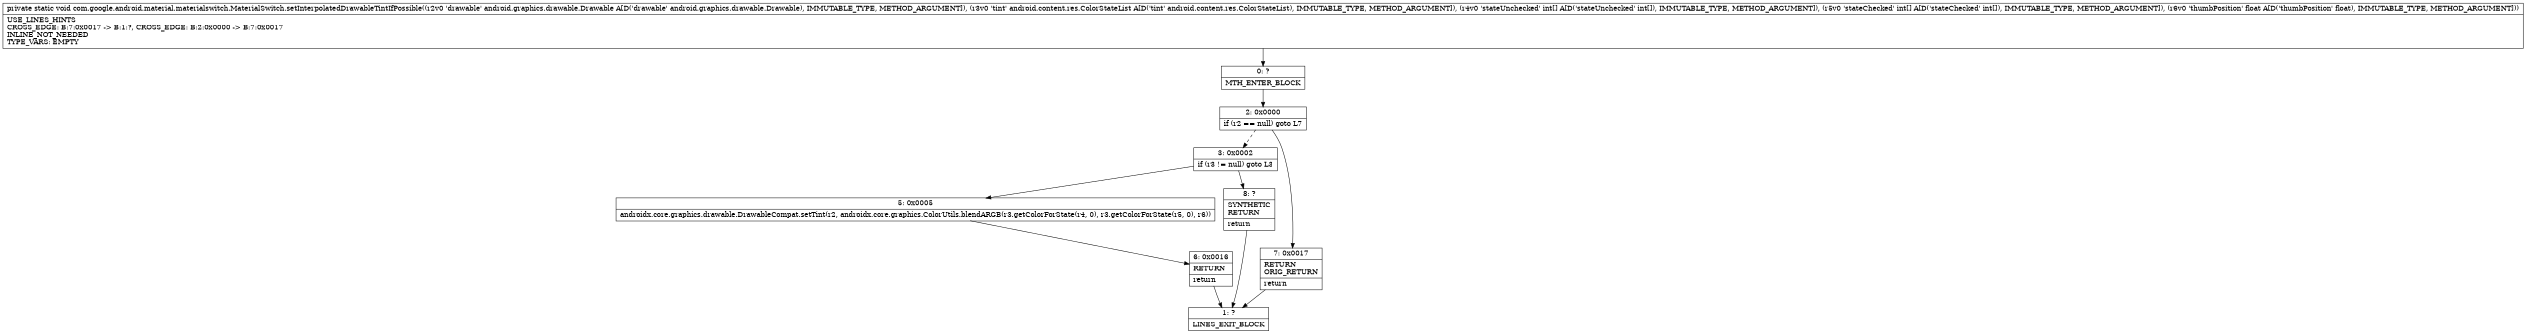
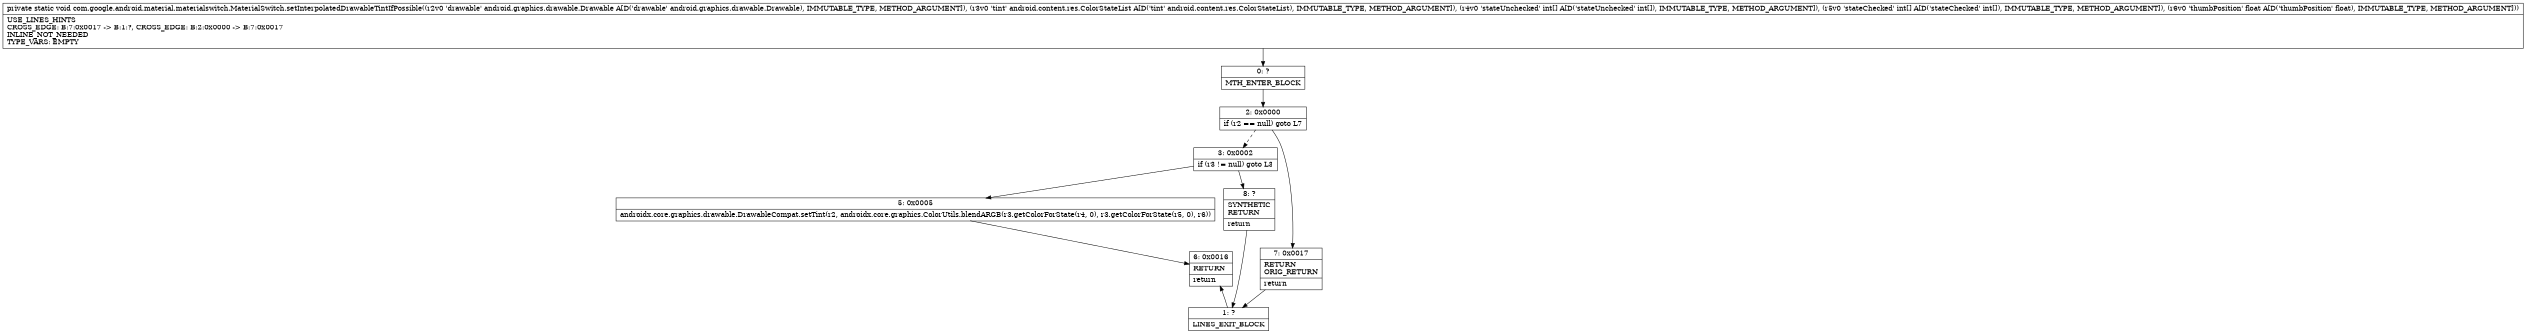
(1217, 295) -> (1225, 299)
